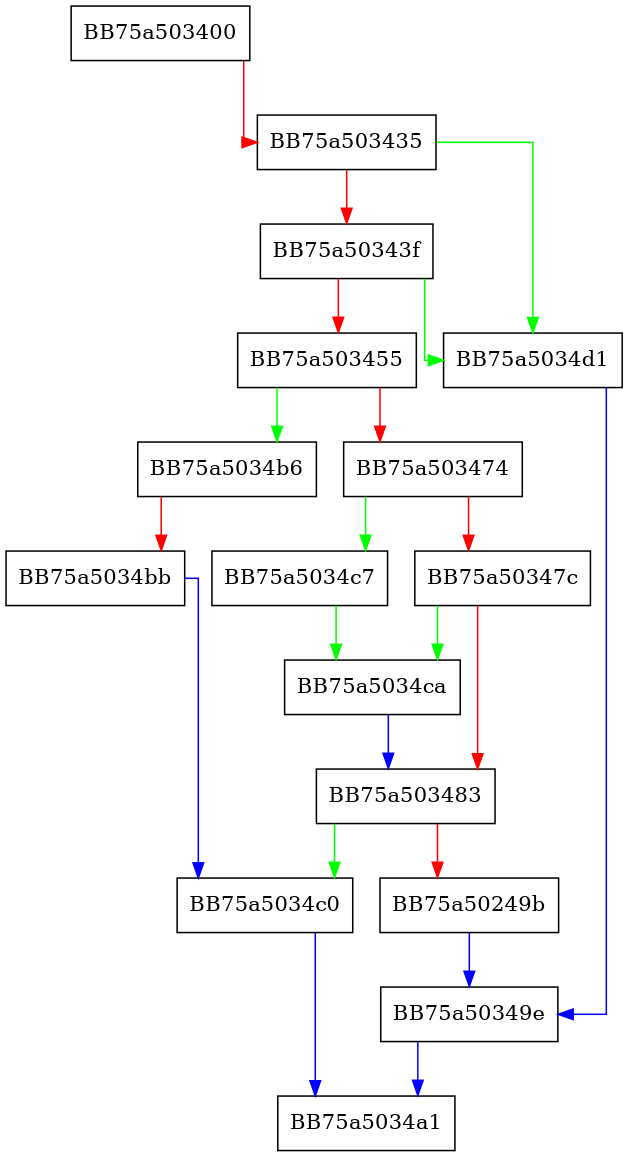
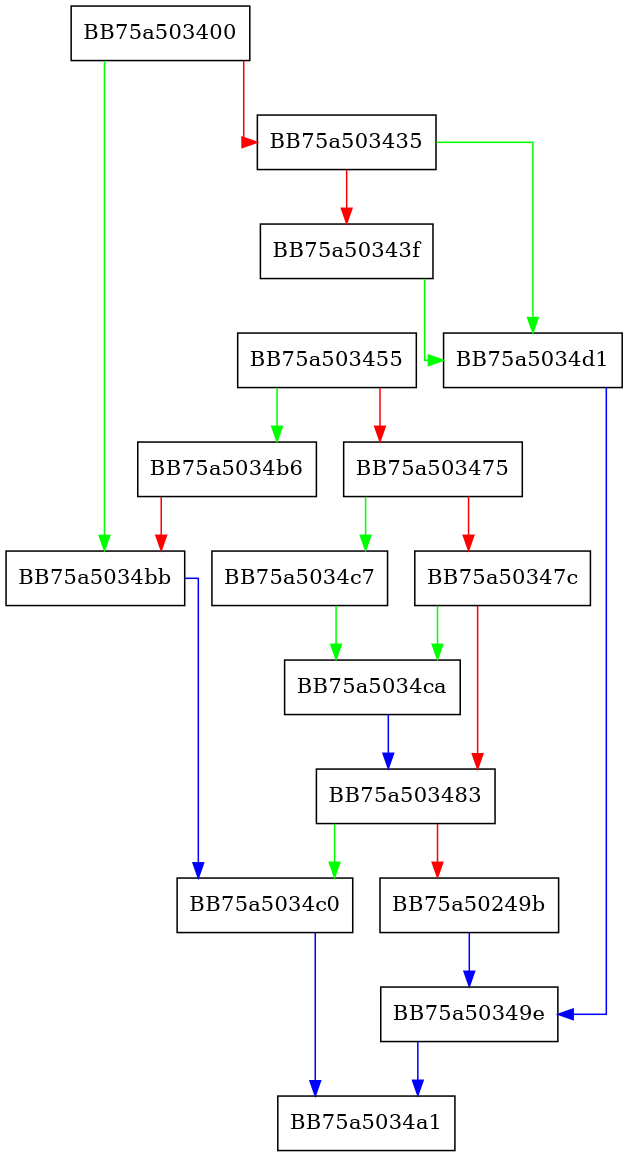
none -> (104, 298)
(338, 298) -> none
(433, 469) -> (433, 469)
